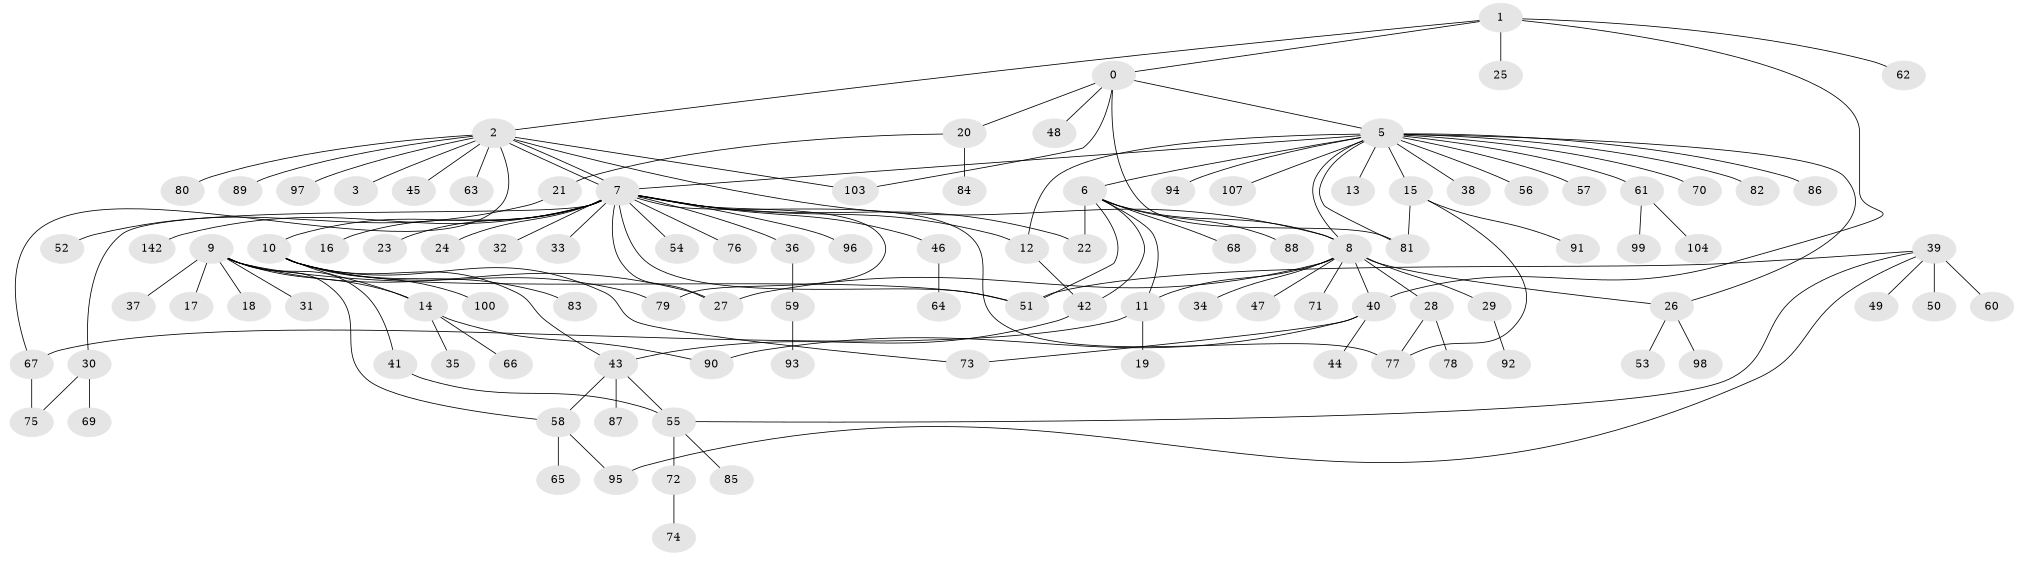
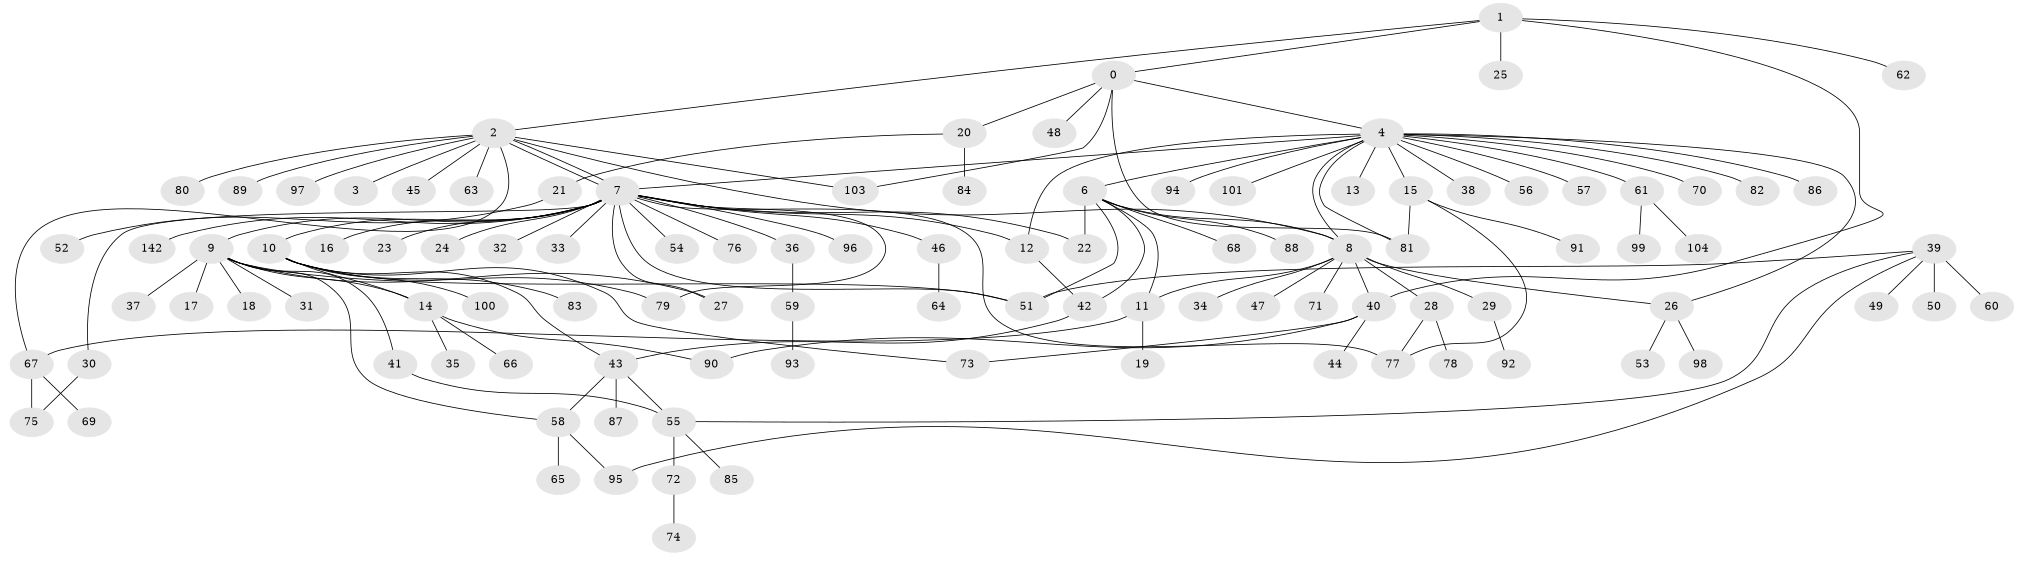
(1382, 133) -> (1382, 133)
(1233, 191) -> (1233, 191)
none -> (415, 220)
(1037, 283) -> none
(89, 393) -> (57, 390)
